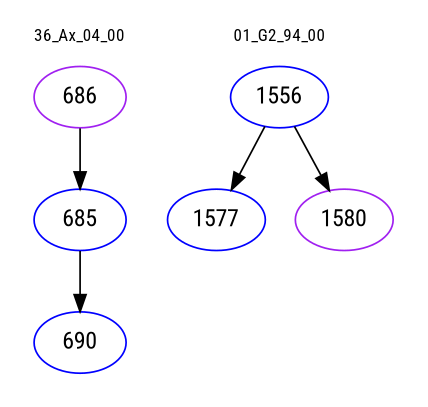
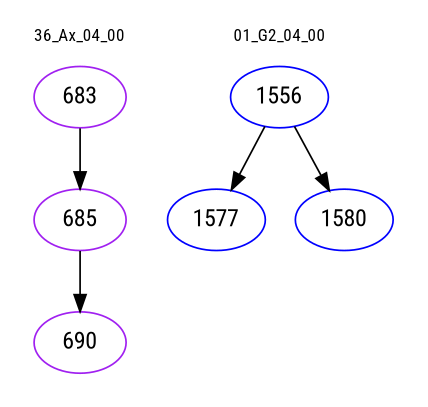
(280, 37) -> (280, 37)
(80, 97) -> (80, 97)
(80, 220) -> (80, 220)
(344, 220) -> (344, 220)
(80, 343) -> (80, 343)
